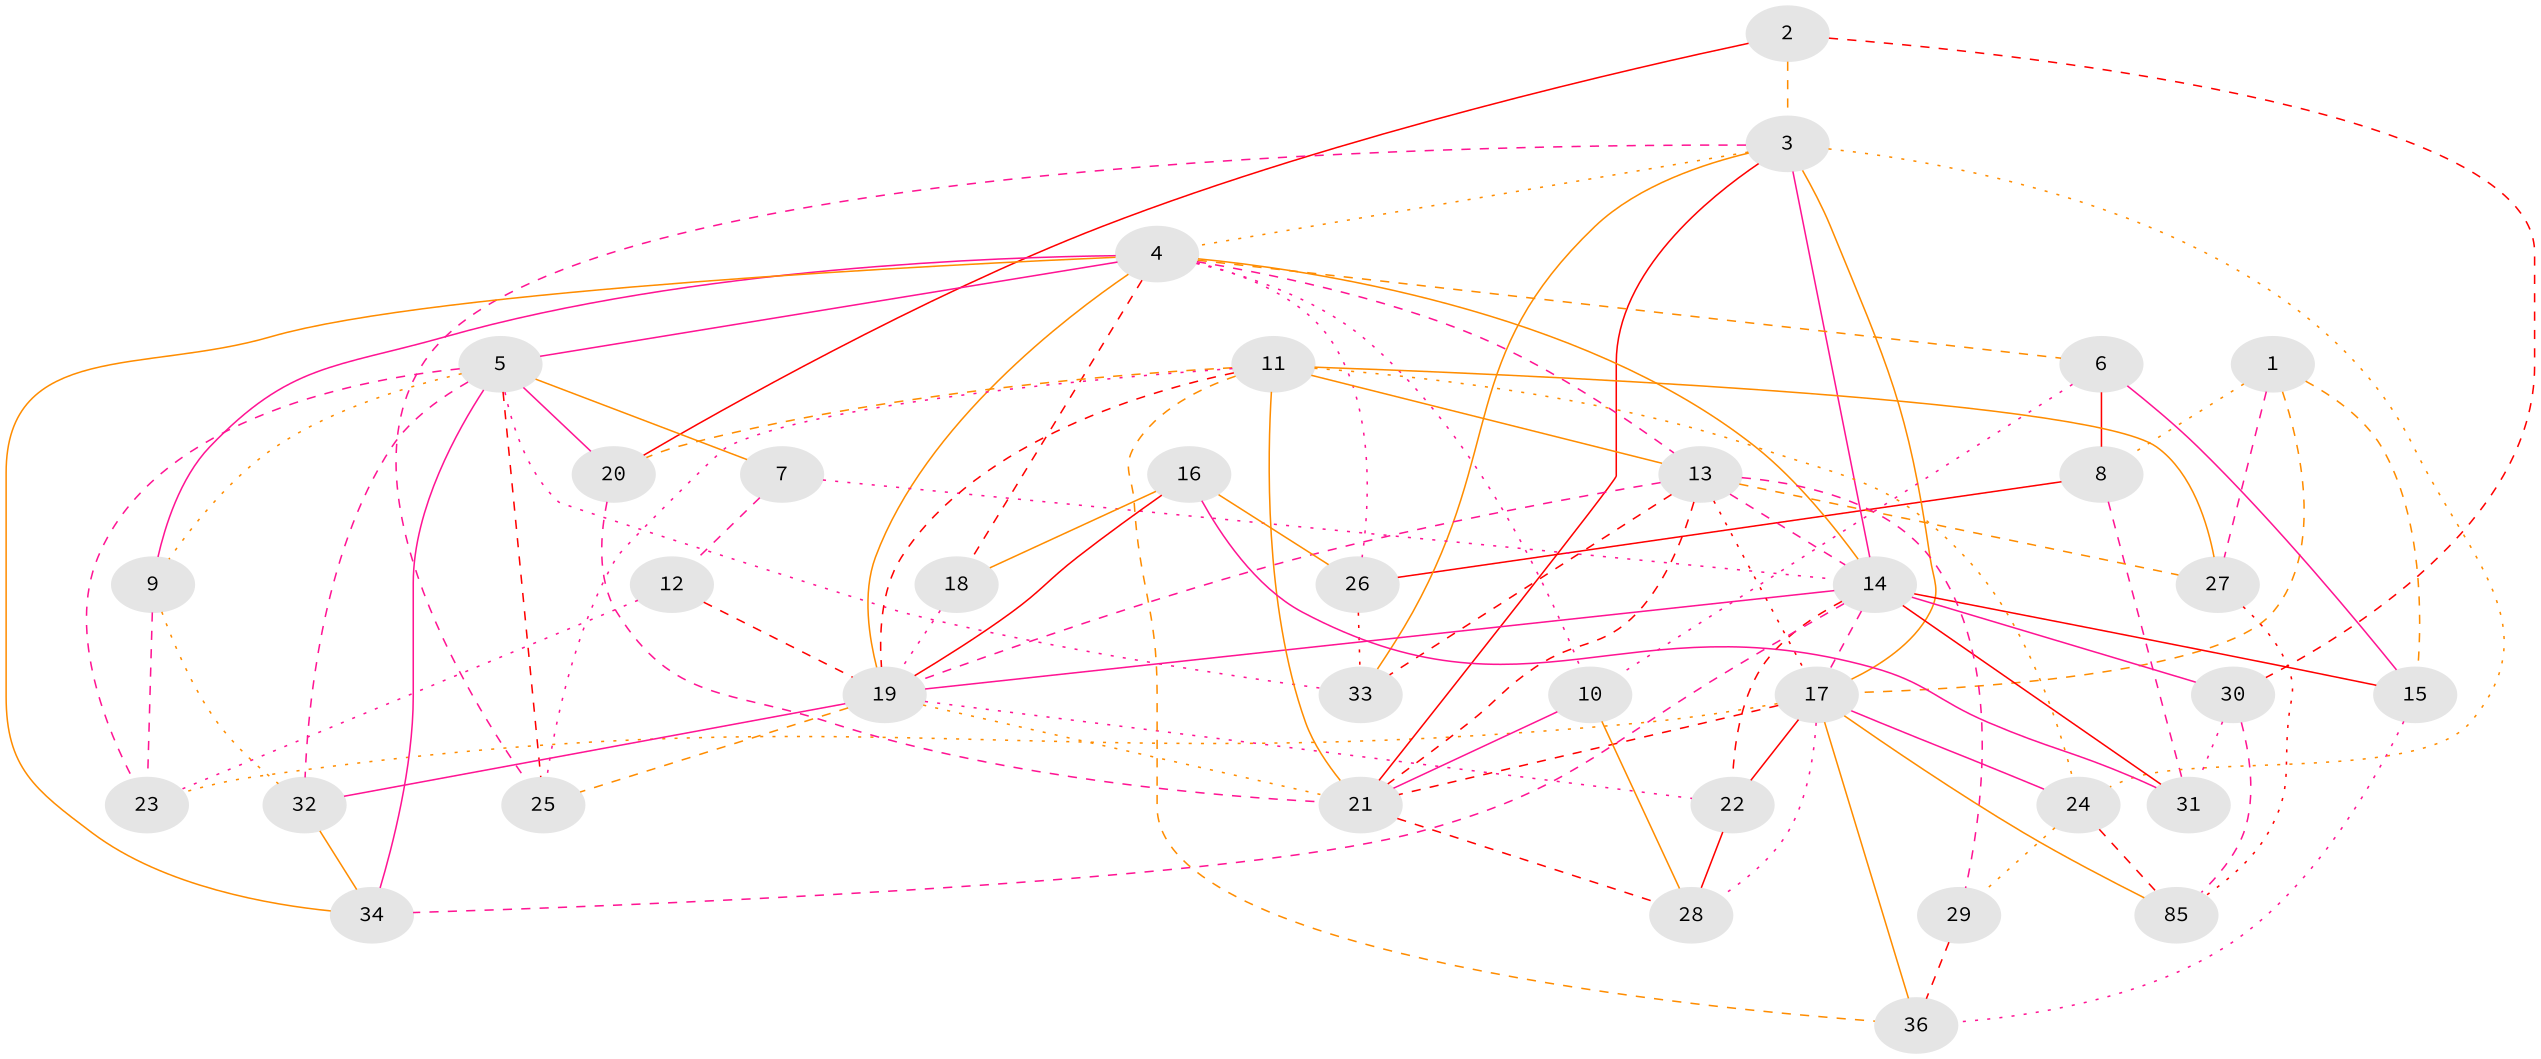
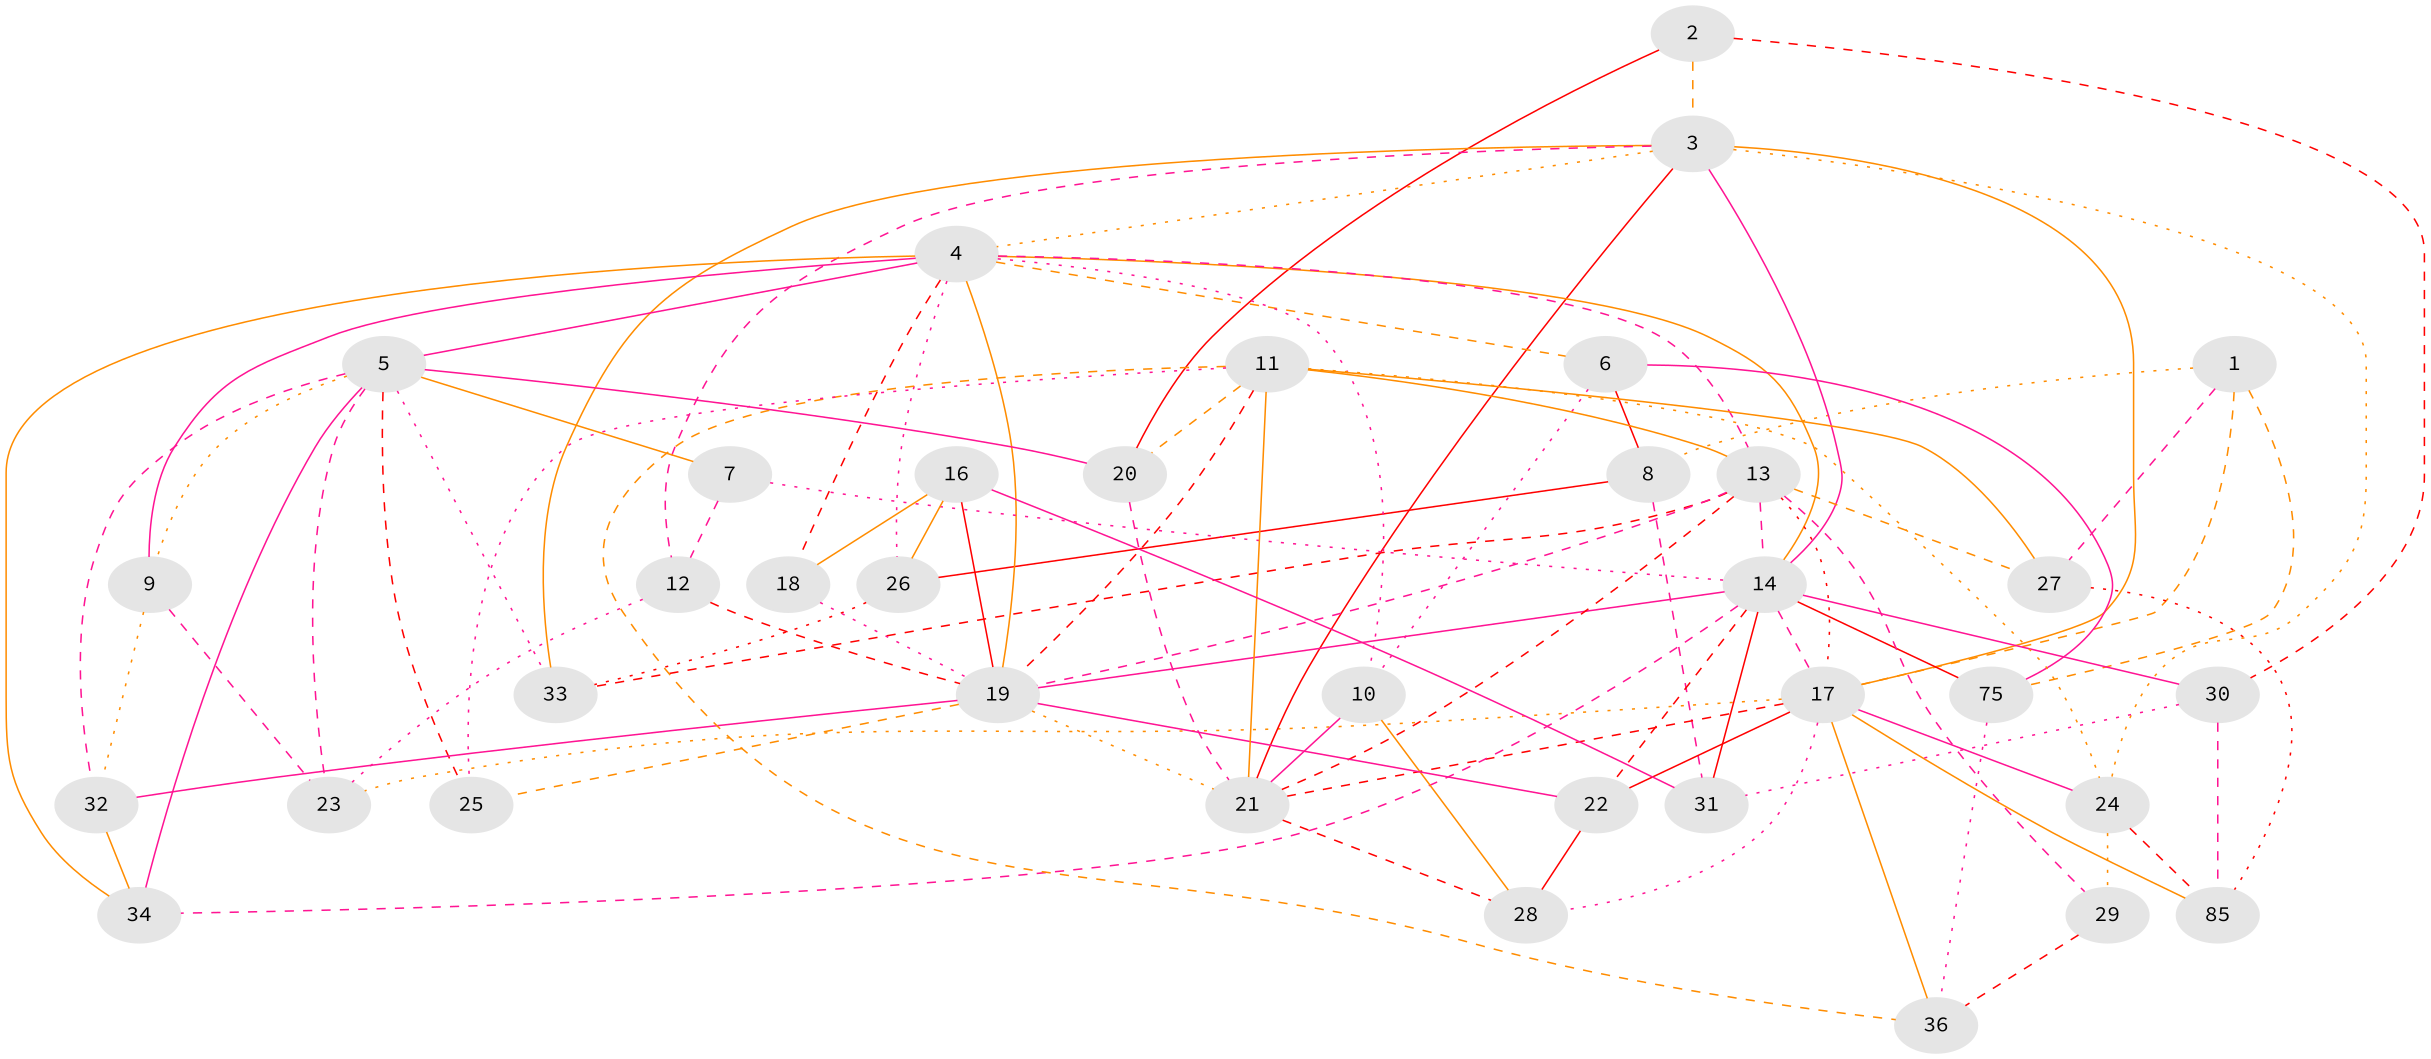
(841, 203) -> (1055, 188)
(2415, 695) -> (1991, 695)
(1347, 755) -> (1284, 748)
